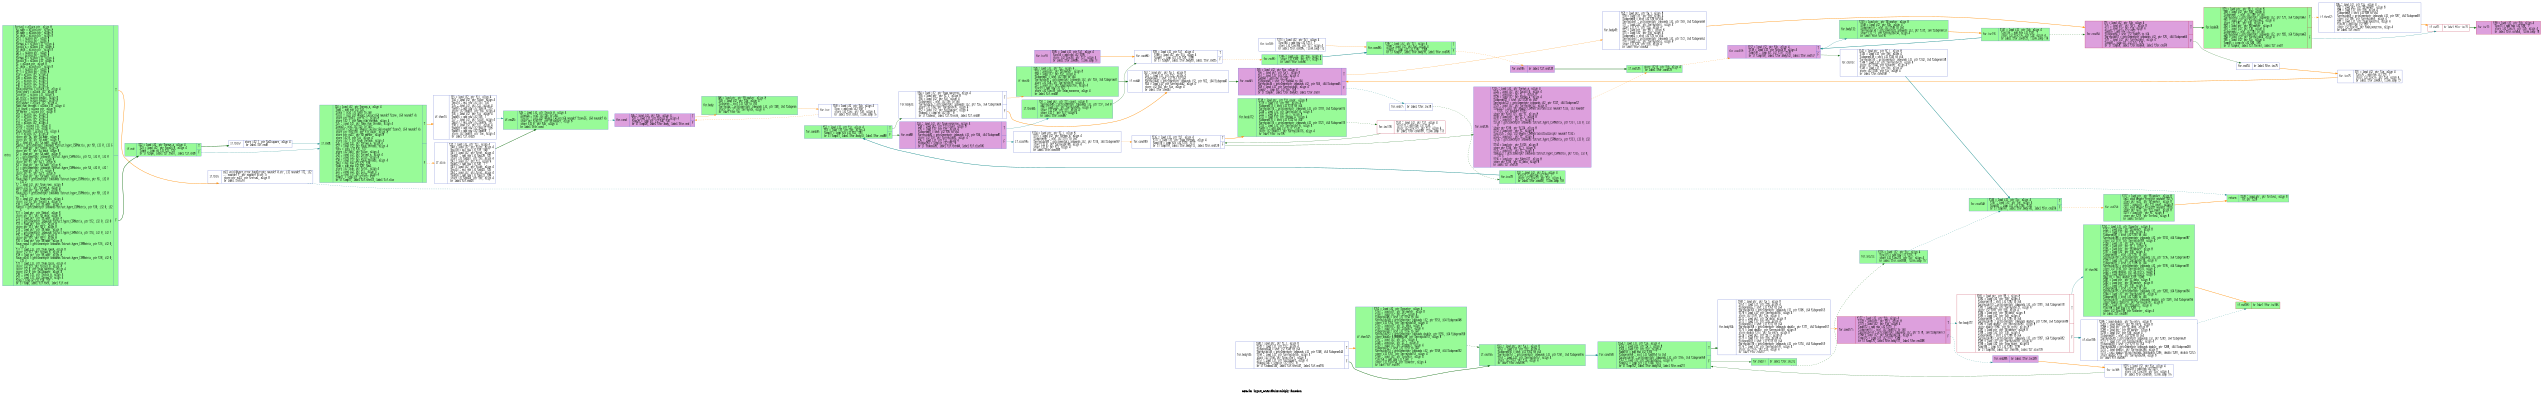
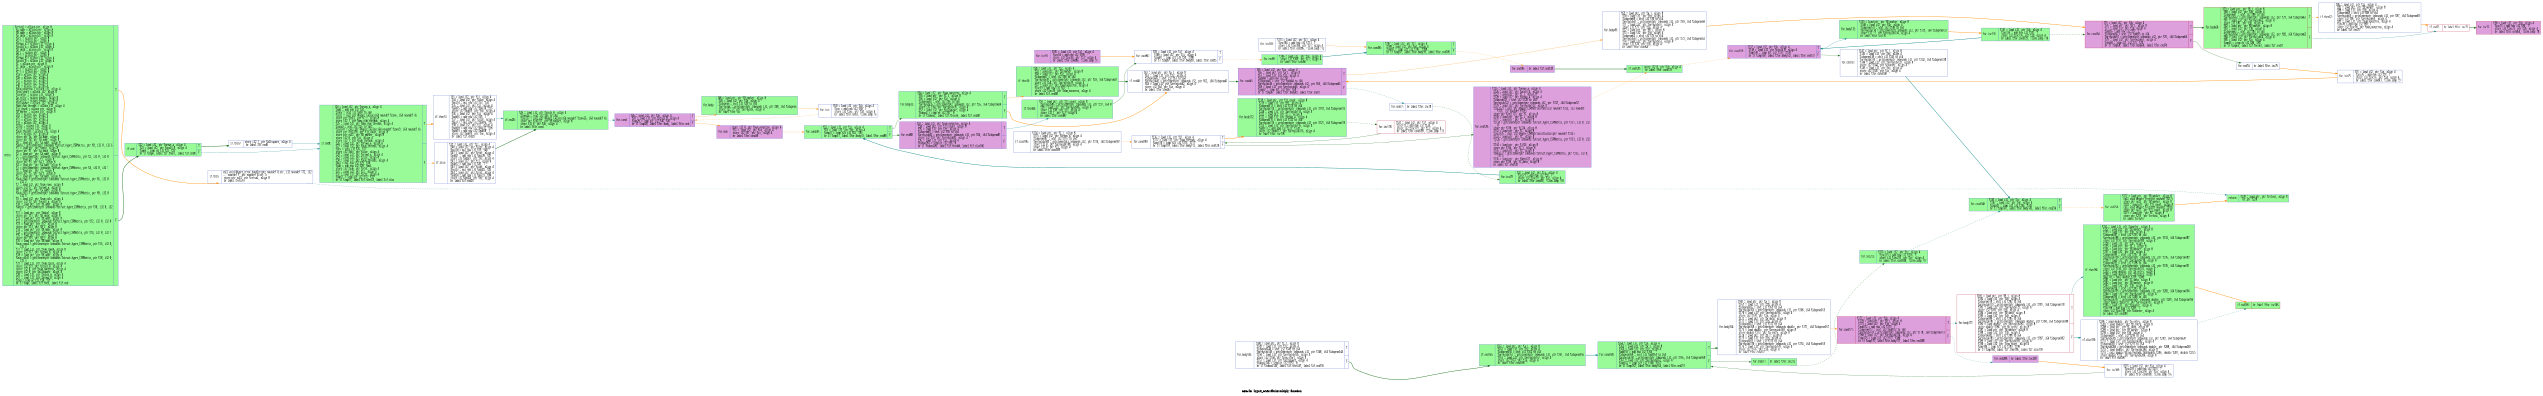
(953, 105) -> (953, 105)
none -> (750, 132)
(1009, 142) -> none
(1411, 337) -> none
